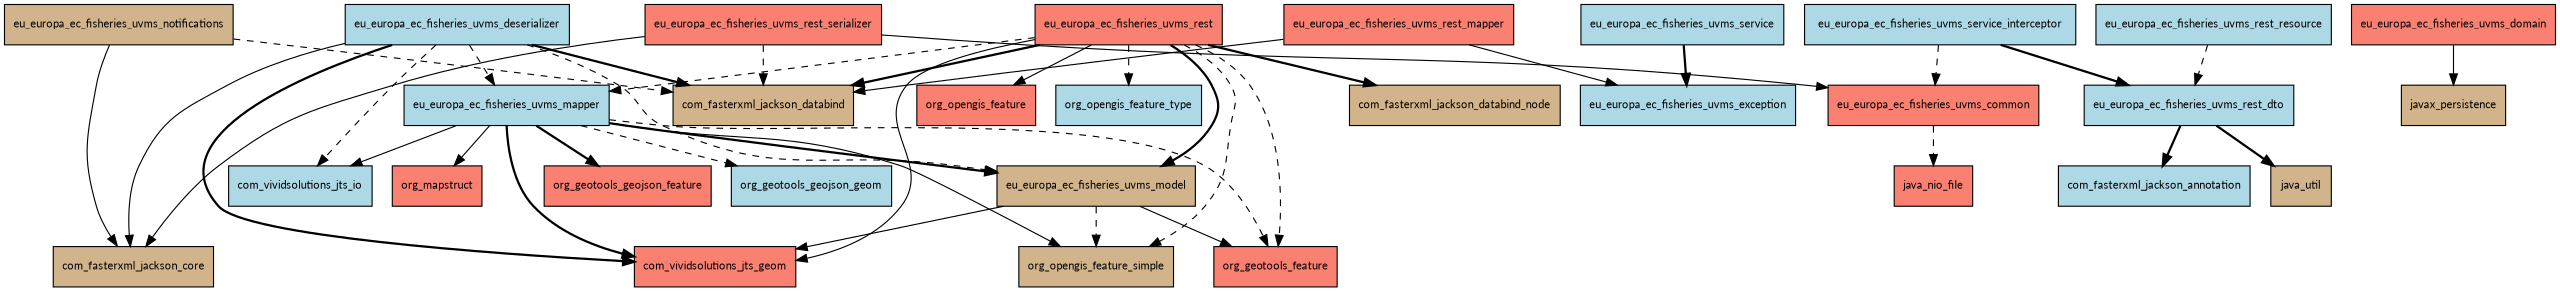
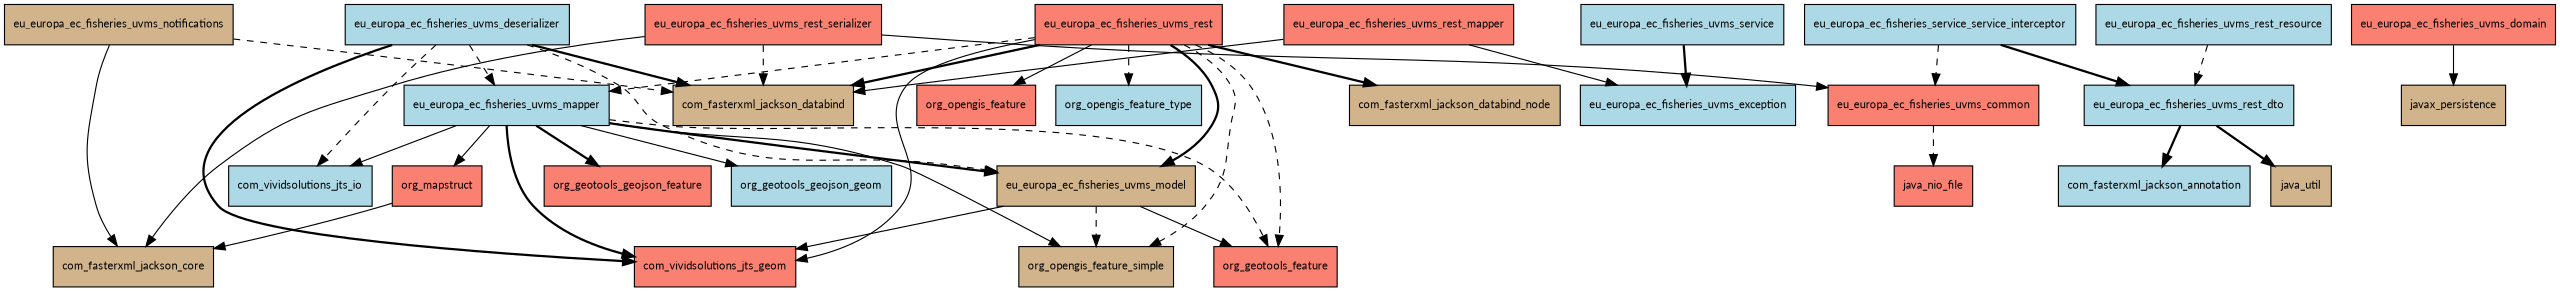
(1940, 25) -> (1940, 25)
(197, 102) -> (313, 225)
(653, 144) -> (653, 144)
